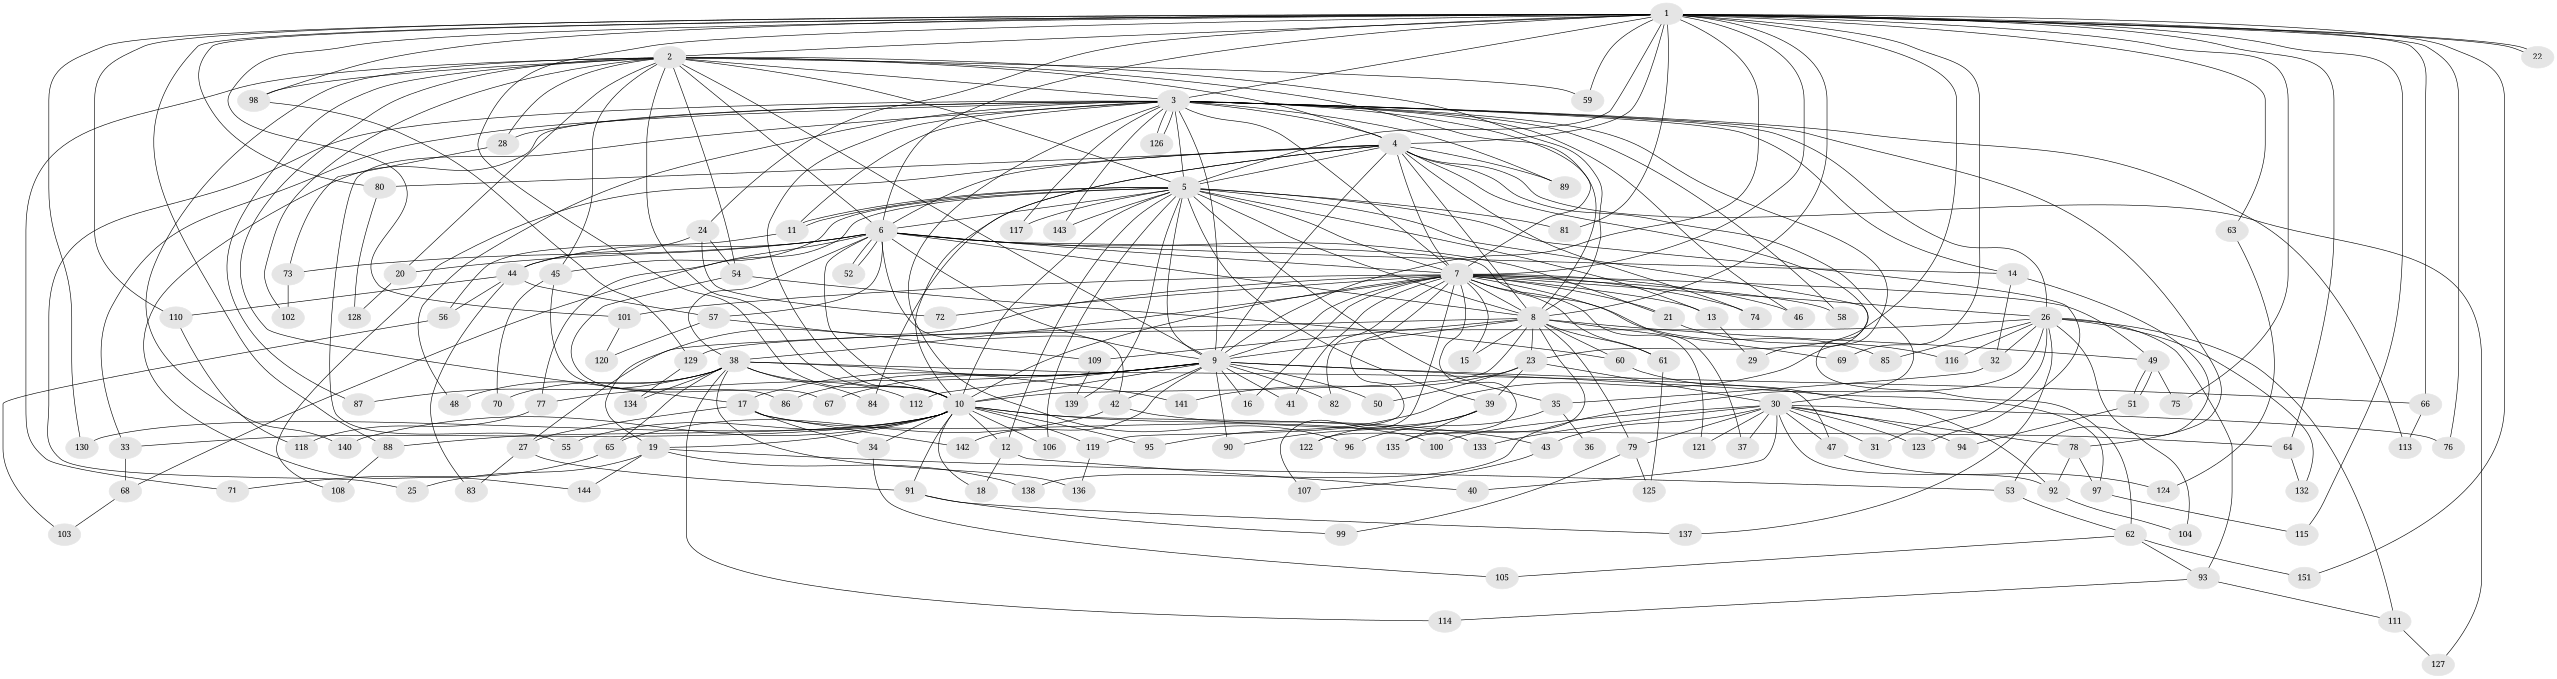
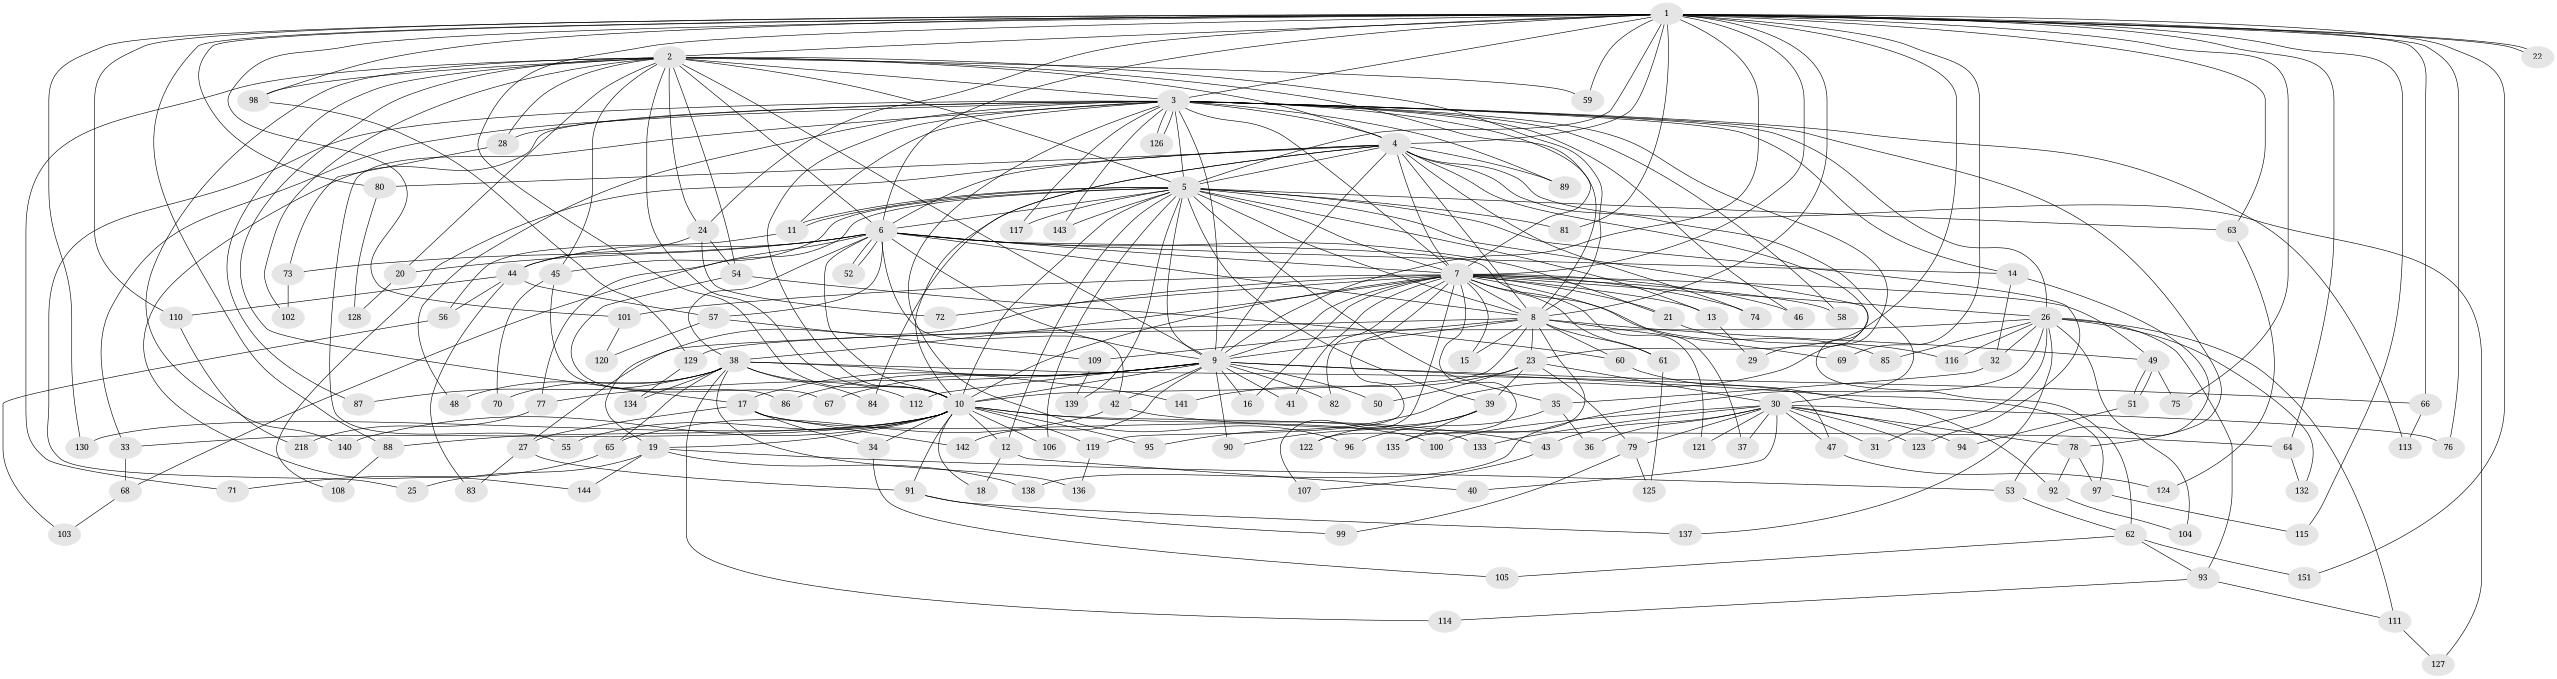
none -> (673, 147)
none -> (1683, 208)
(1585, 365) -> (1580, 395)
(301, 448) -> (301, 448)
(1898, 474) -> (1653, 427)
